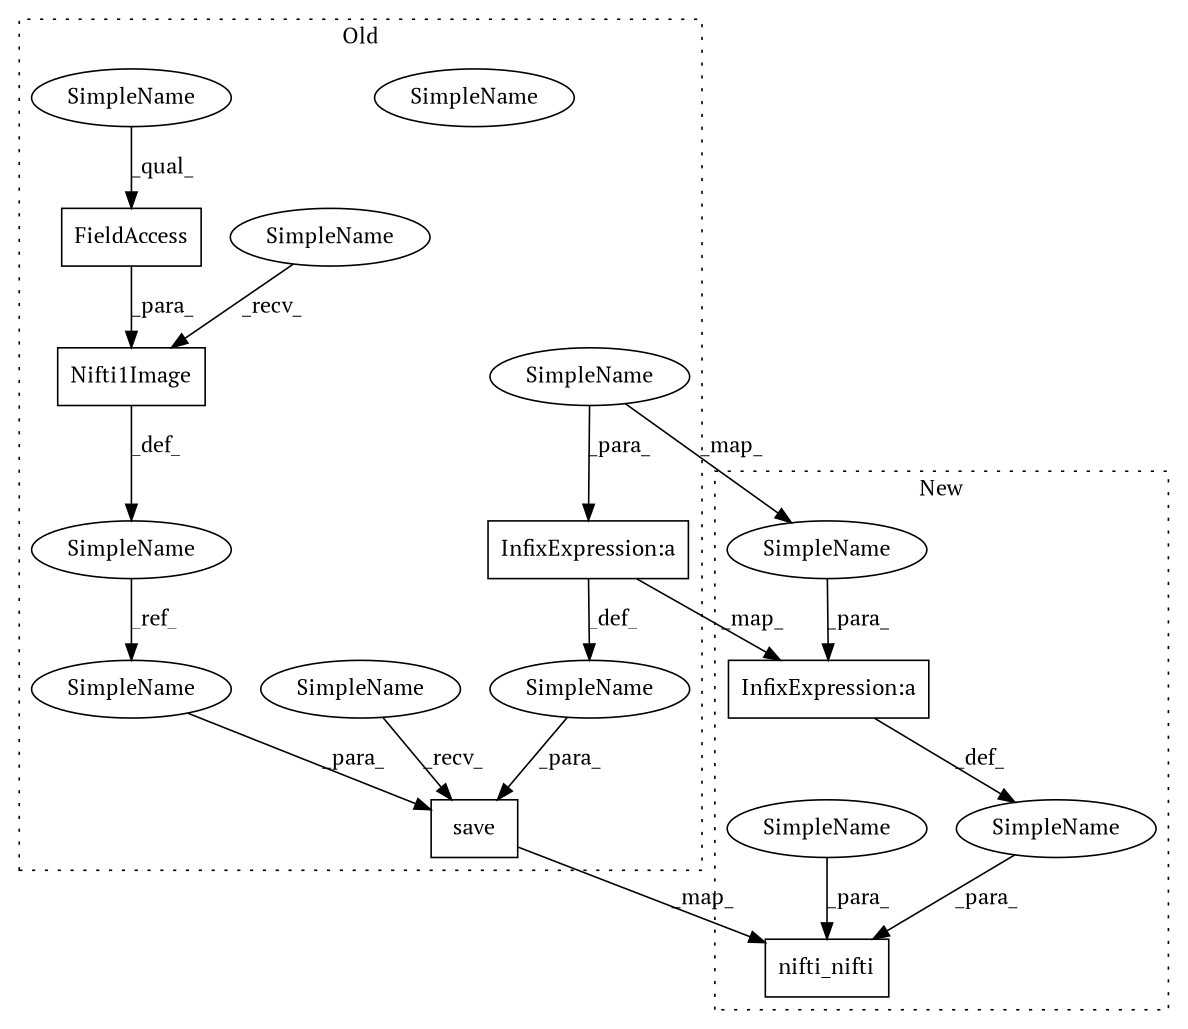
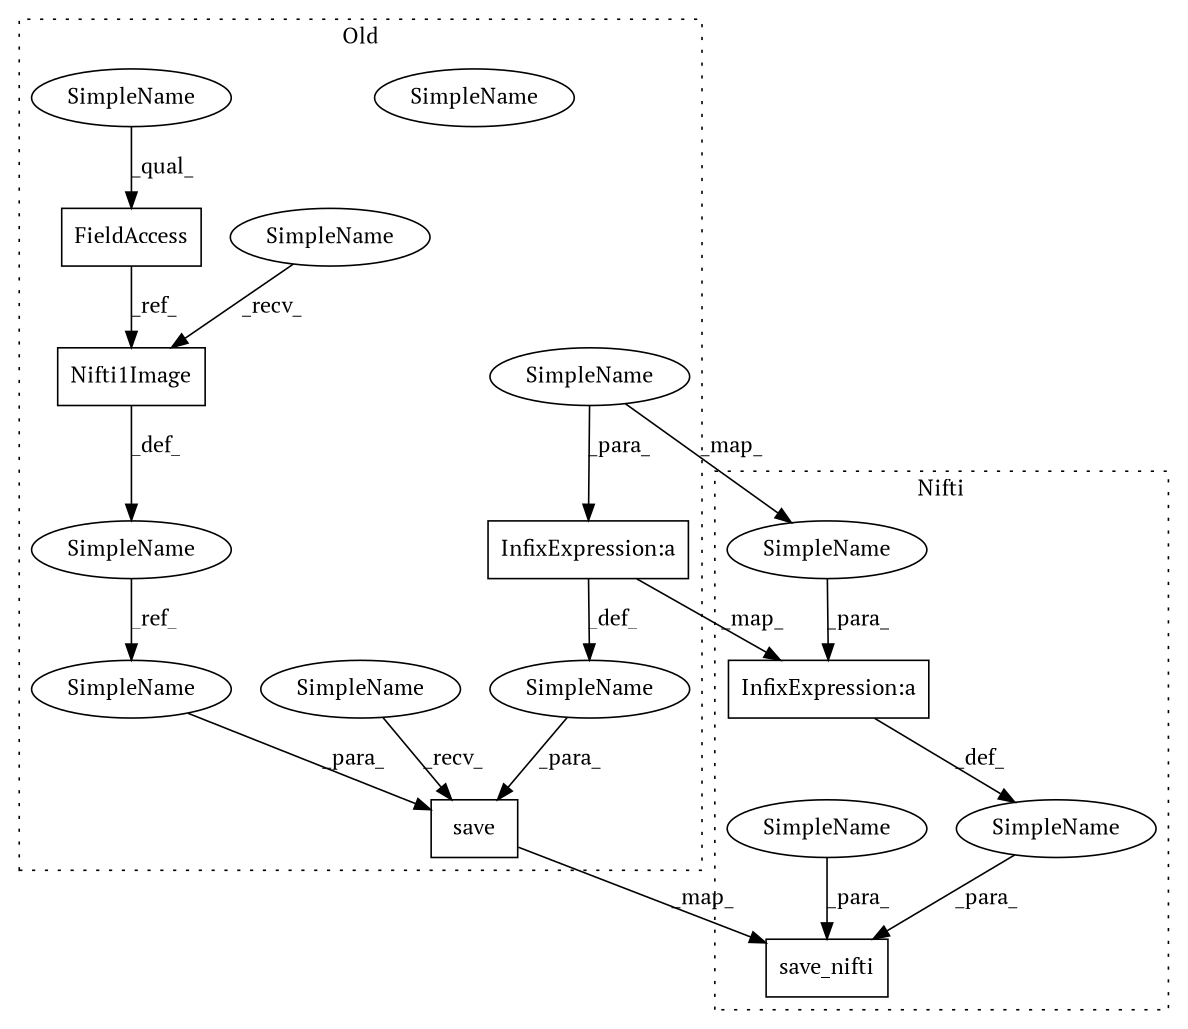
(163, 307) -> (155, 307)
(942, 490) -> (942, 490)
(827, 968) -> (827, 968)
